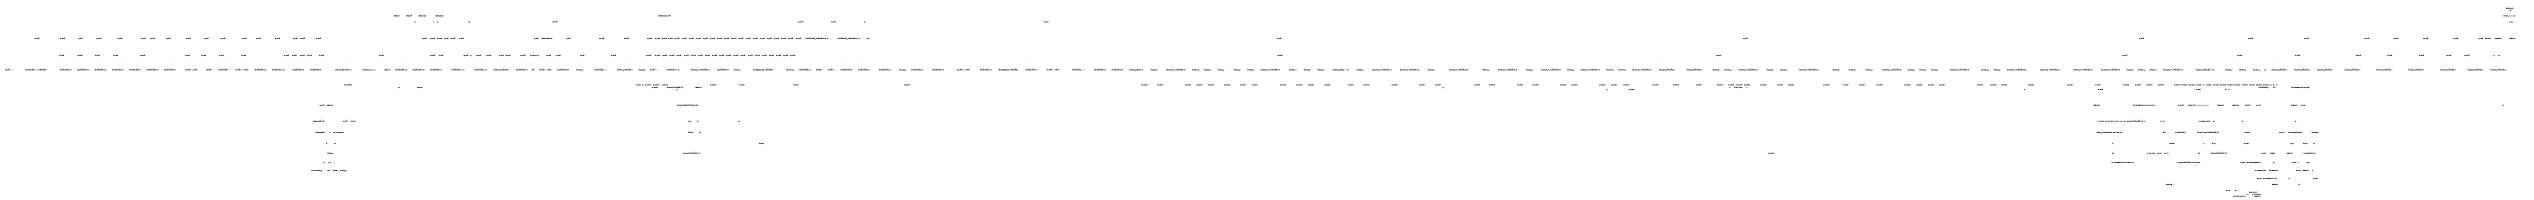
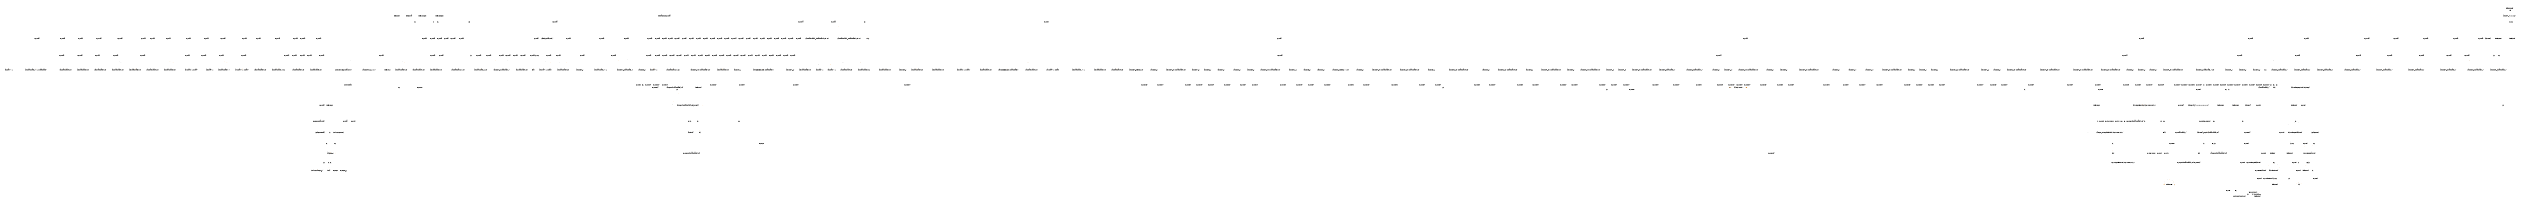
(482, 52) -> (512, 55)
